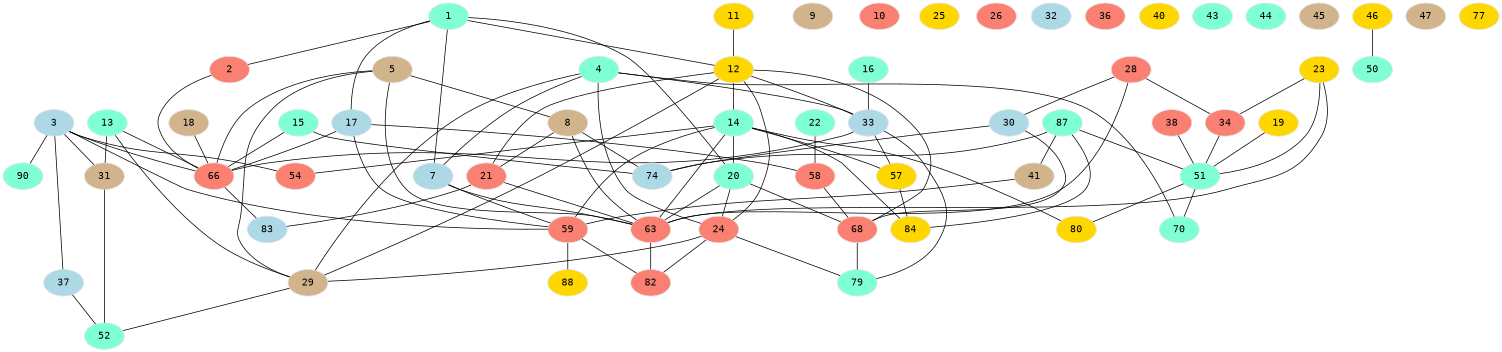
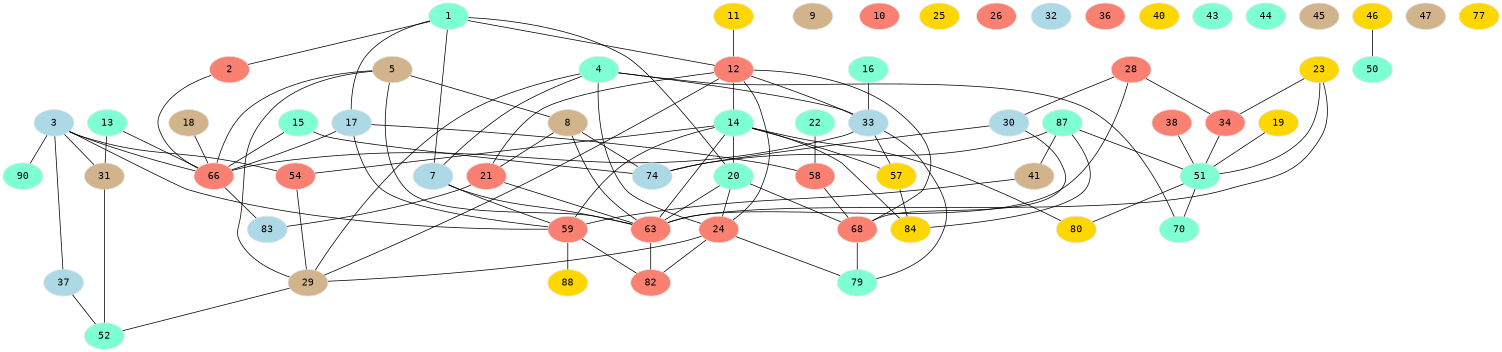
(734, 70) -> (734, 70)
(190, 222) -> (302, 229)
